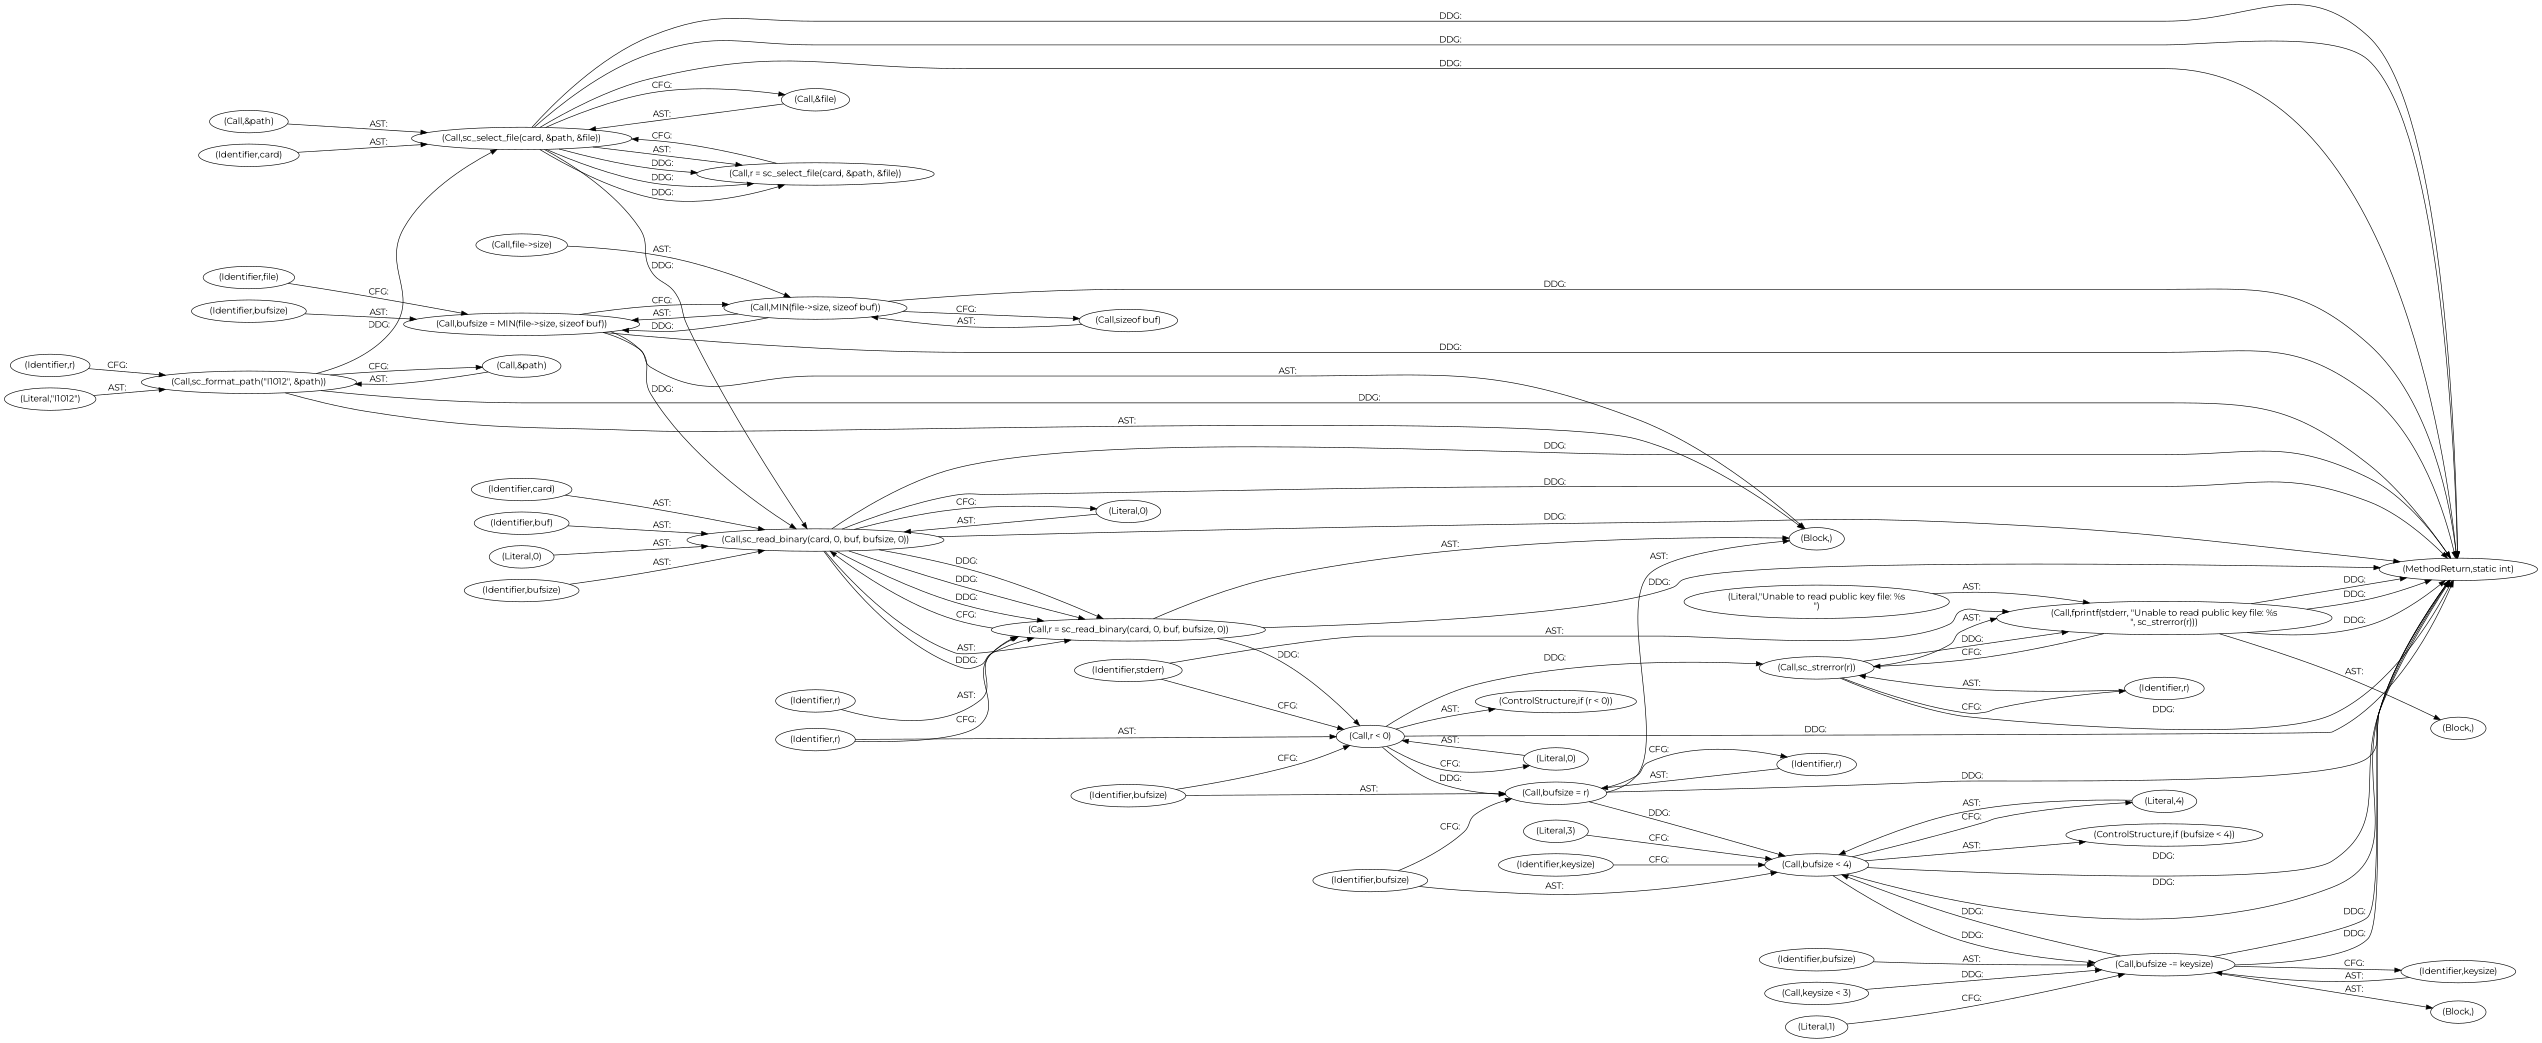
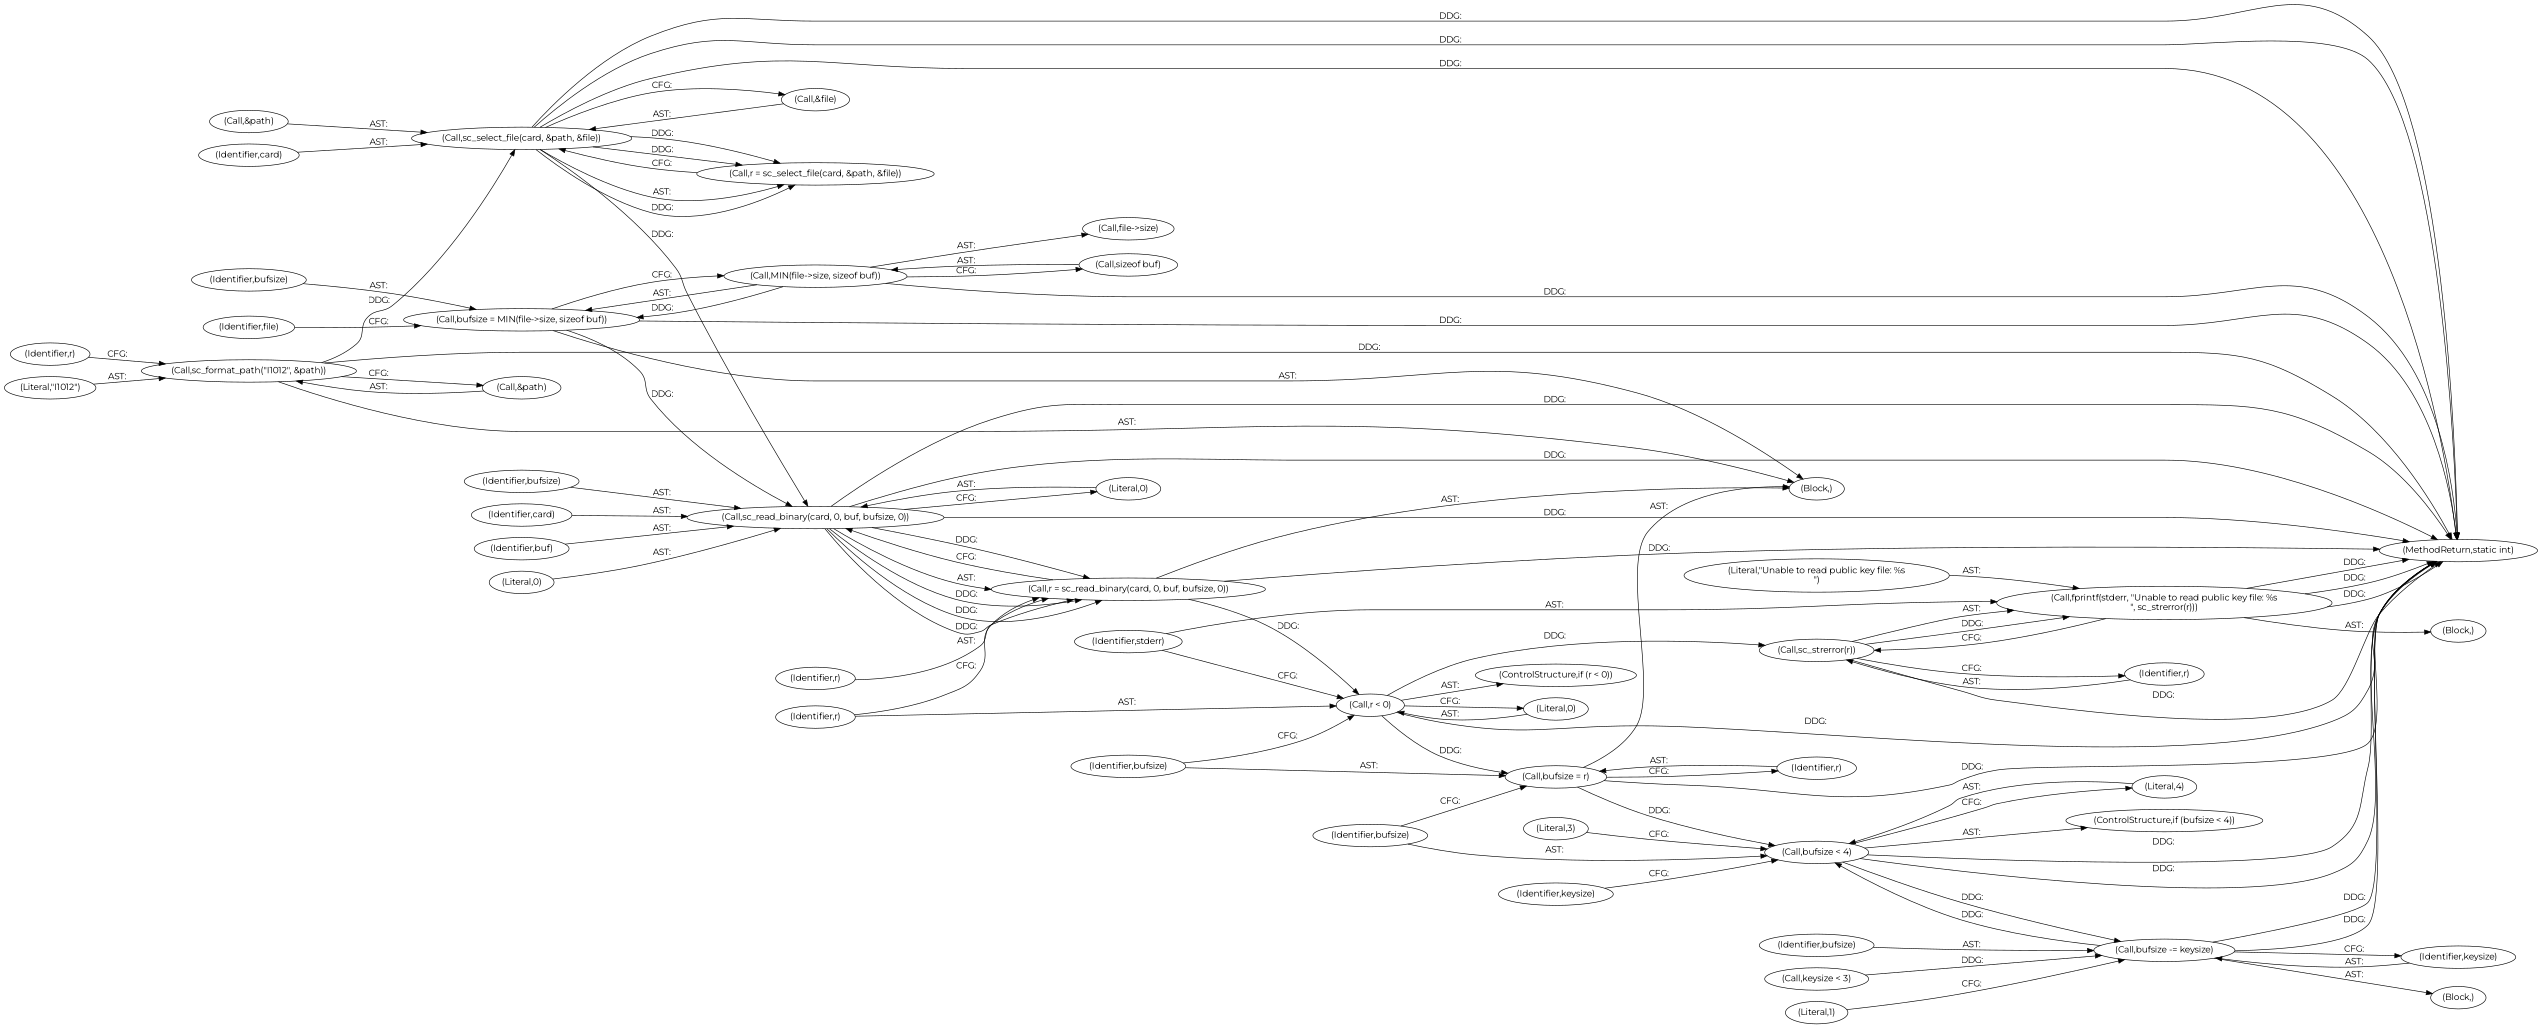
(678, 259) -> (976, 250)
